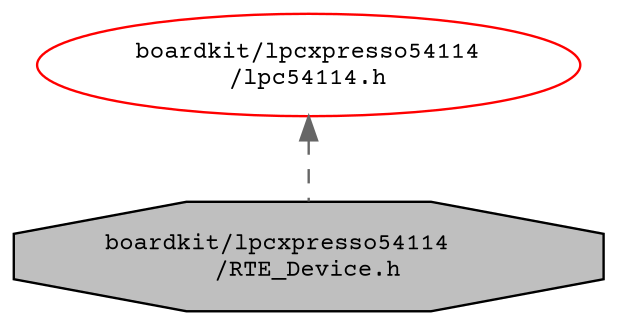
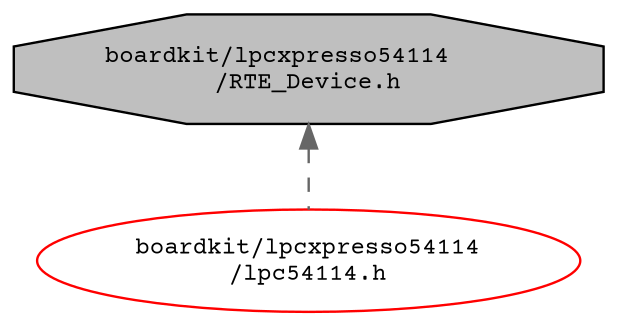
(309, 171) -> (309, 179)
